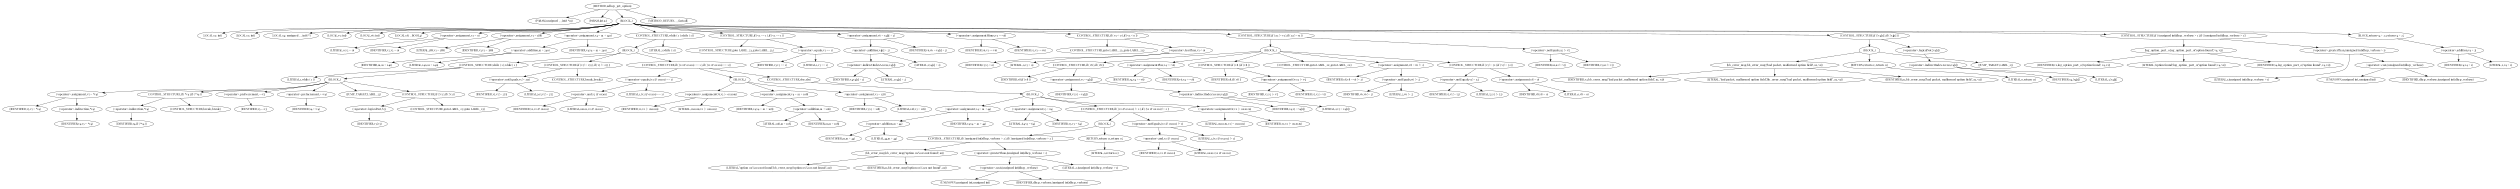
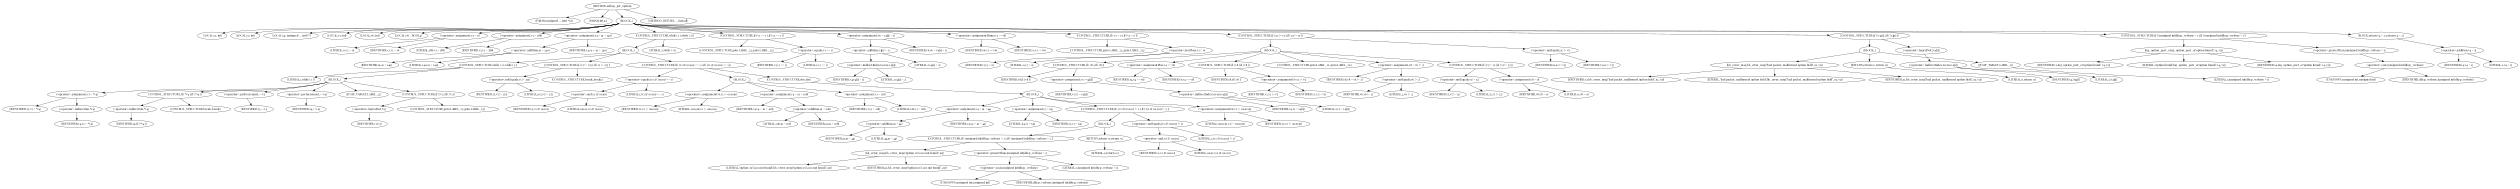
(2319, 75) -> (2108, 75)
